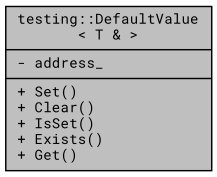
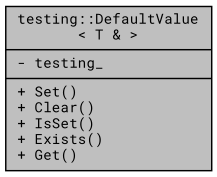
(61, 63) -> (61, 63)
